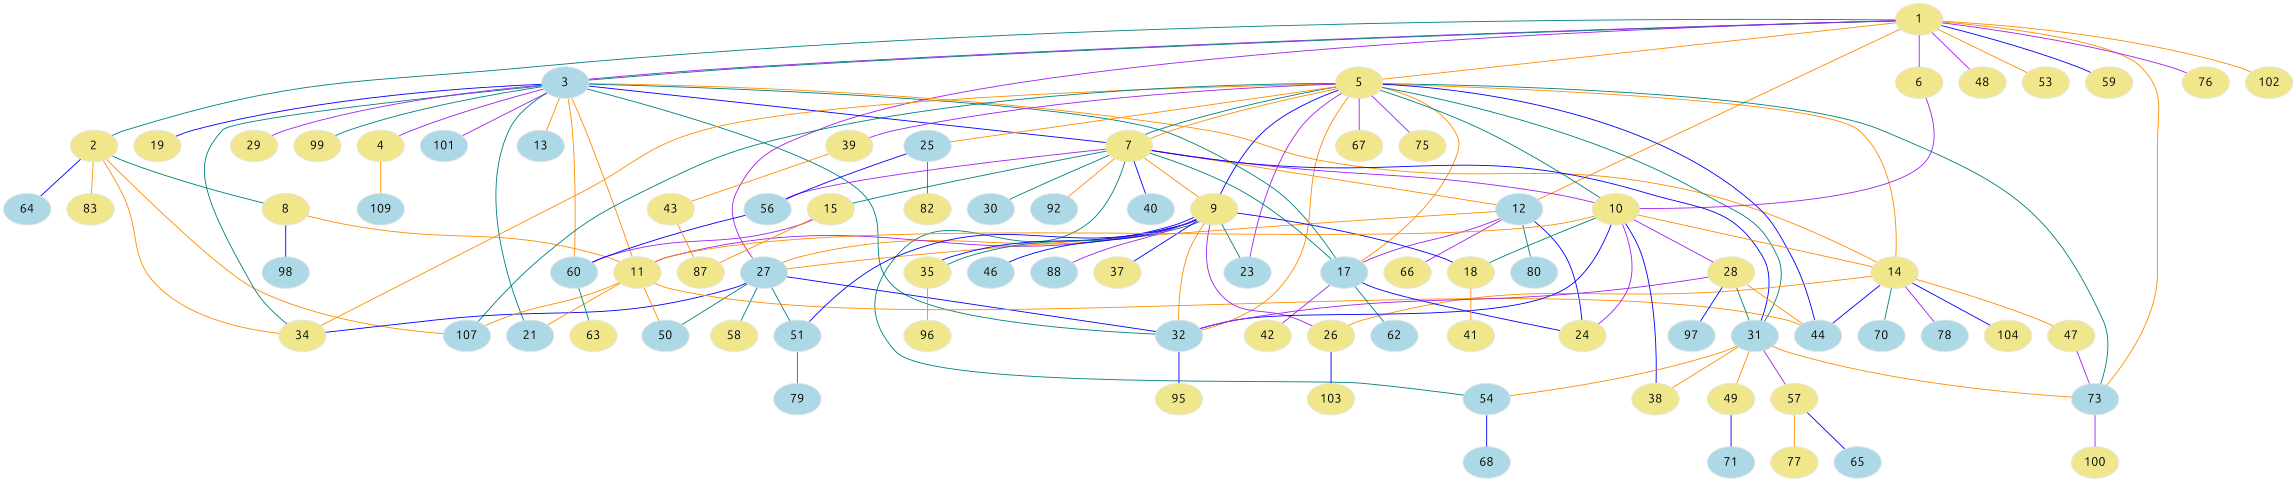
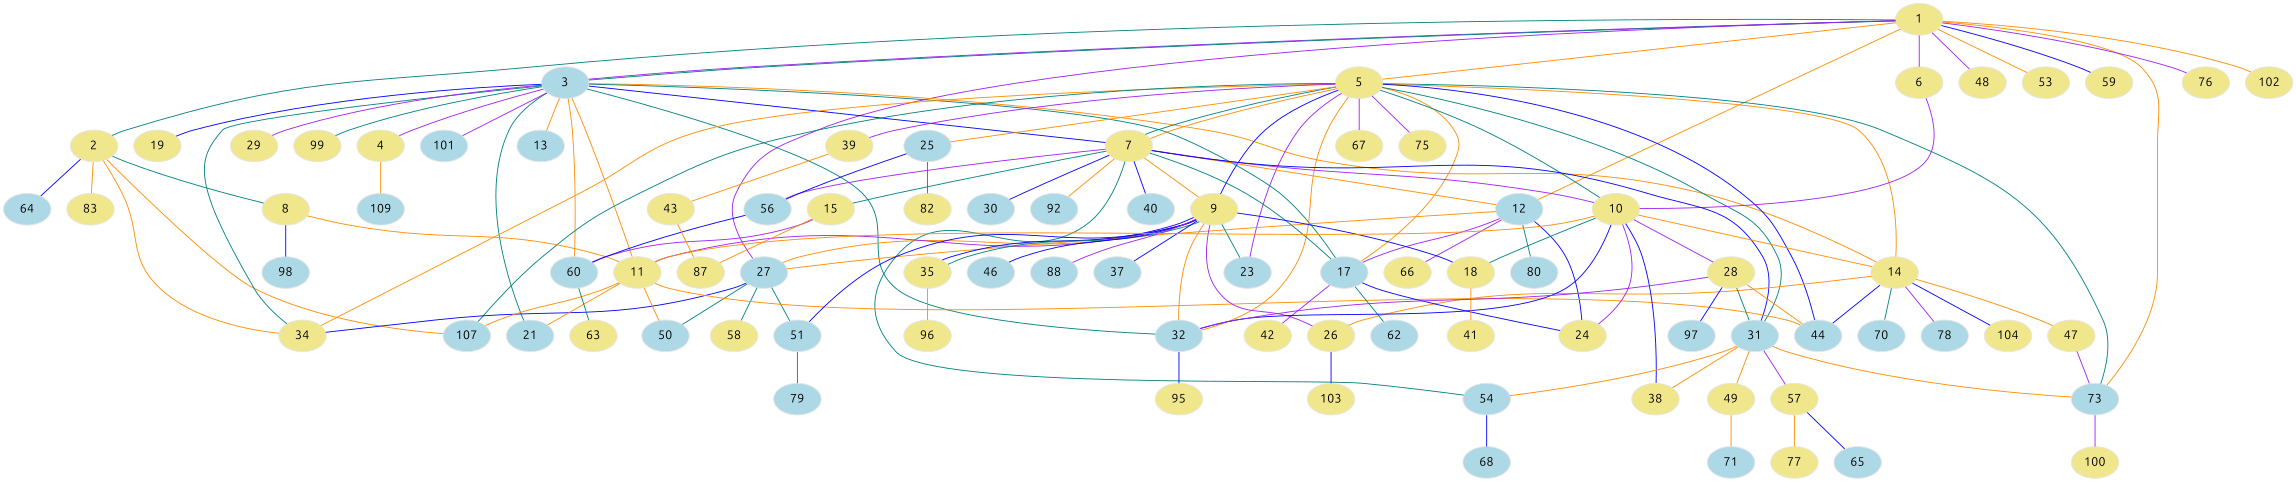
(1059, 177) -> (1059, 177)
(1117, 273) -> (1117, 273)
(962, 303) -> none
(1731, 431) -> (1731, 431)
